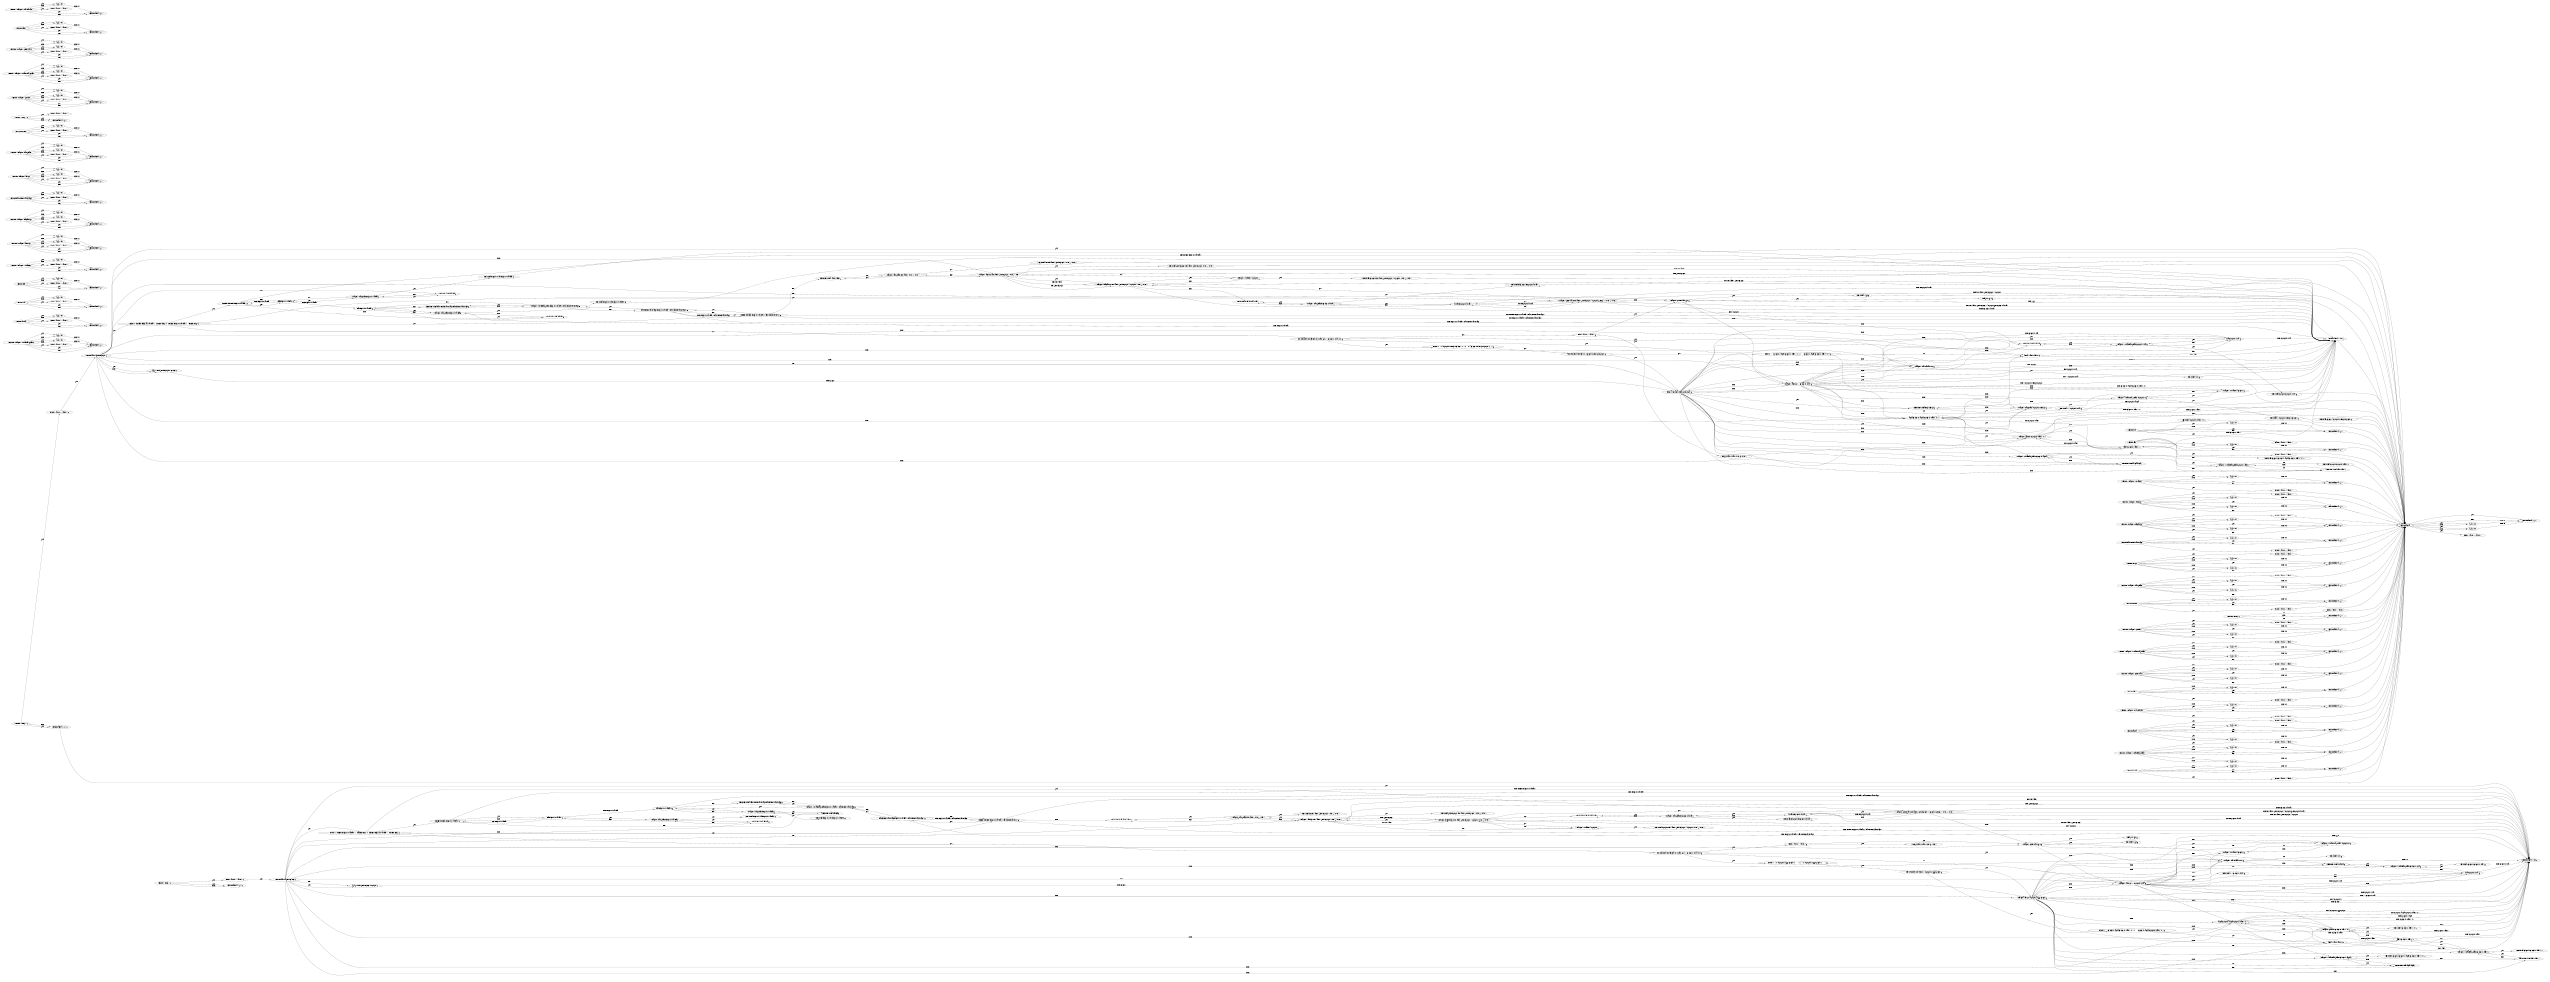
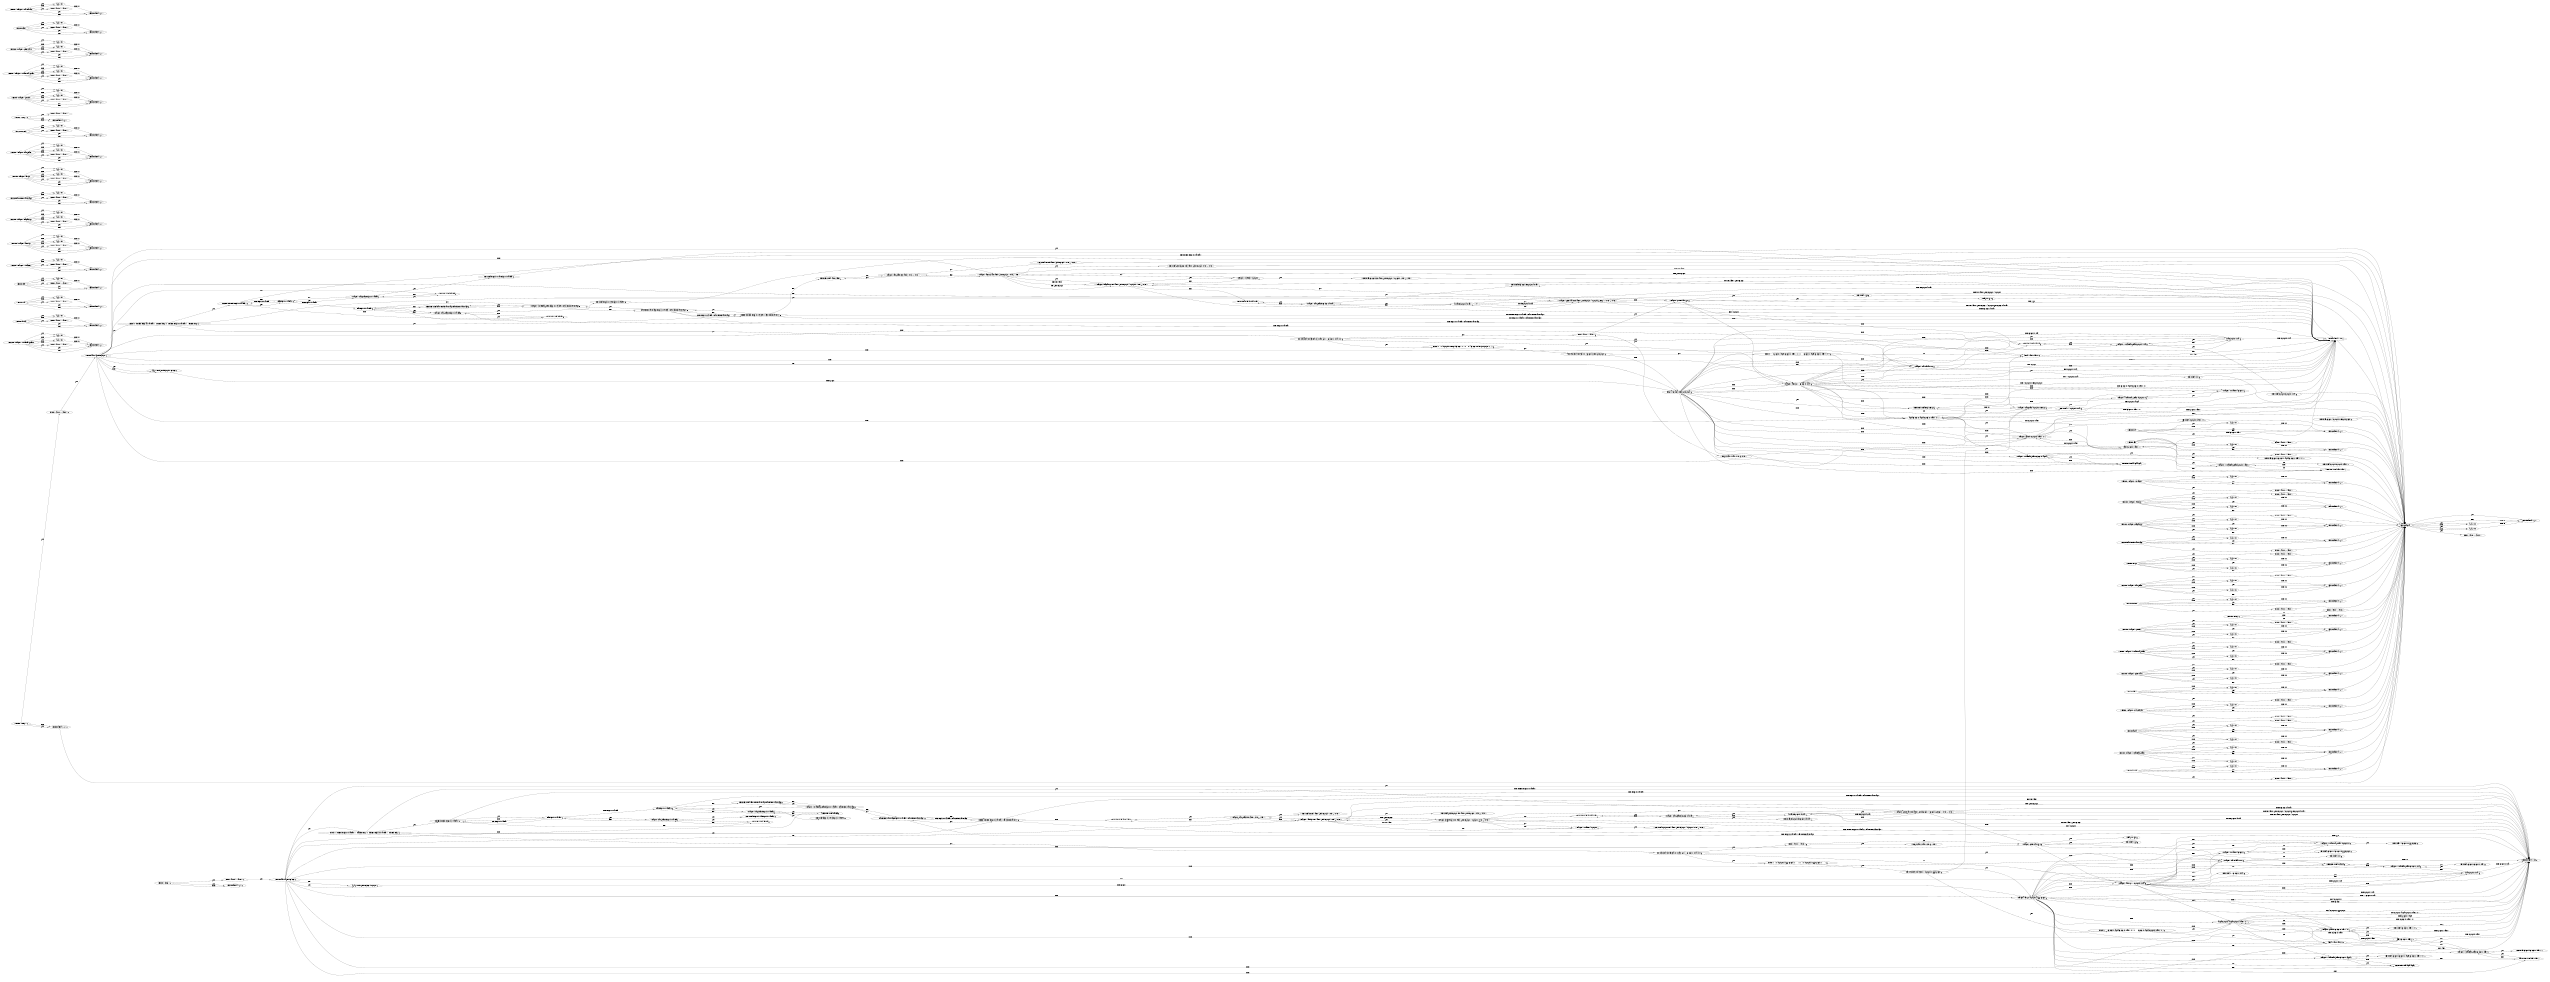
(1636, 358) -> (1636, 358)
(1987, 407) -> (1987, 407)
(2284, 418) -> none
(1855, 425) -> (1965, 622)
none -> (2405, 844)
none -> (2336, 852)
